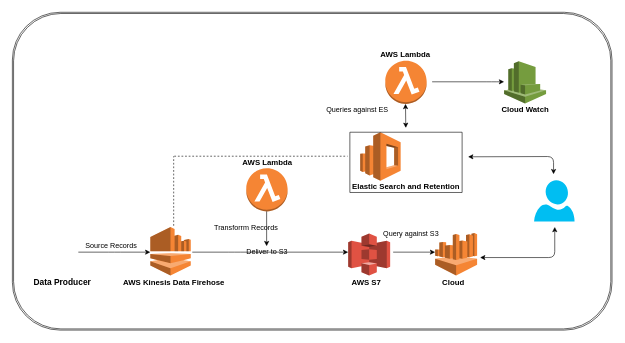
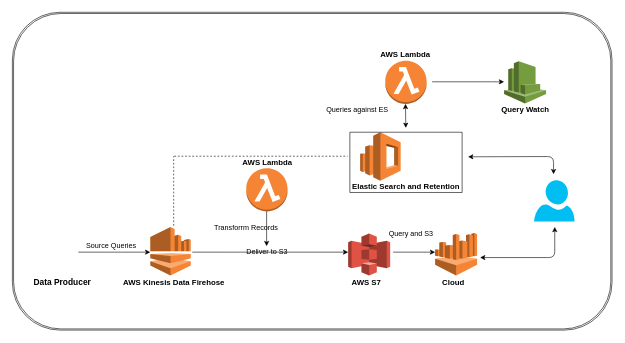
(526, 110) -> (526, 110)
(411, 234) -> (411, 234)
(111, 246) -> (111, 246)
